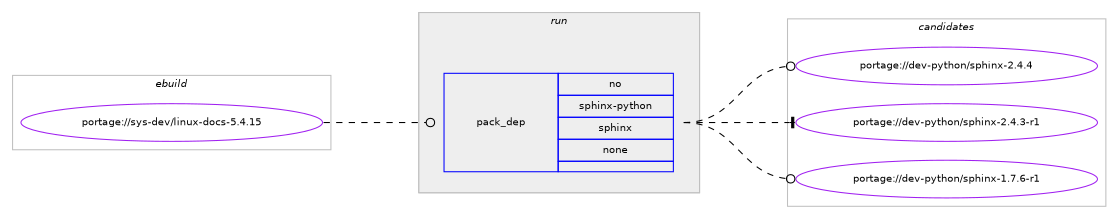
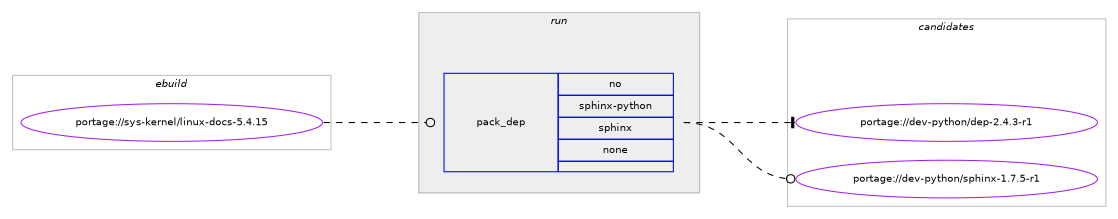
(947, 66) -> none
(172, 123) -> (172, 123)
(947, 123) -> (947, 123)
(947, 179) -> (947, 179)
